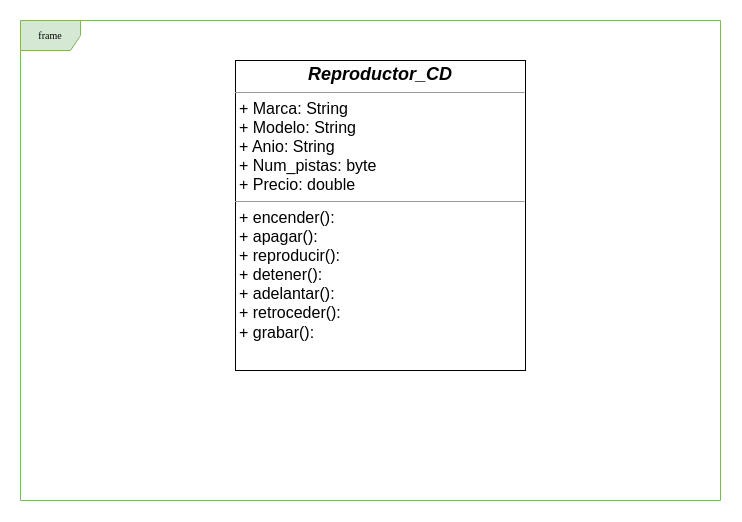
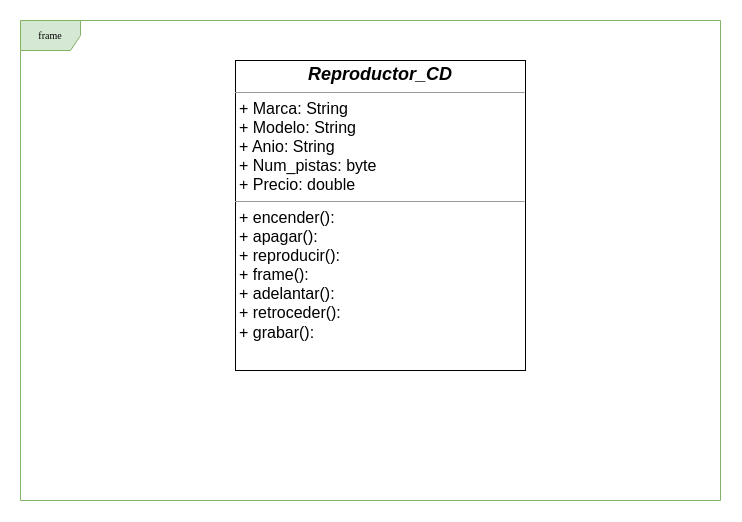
(290, 154) -> (290, 154)
